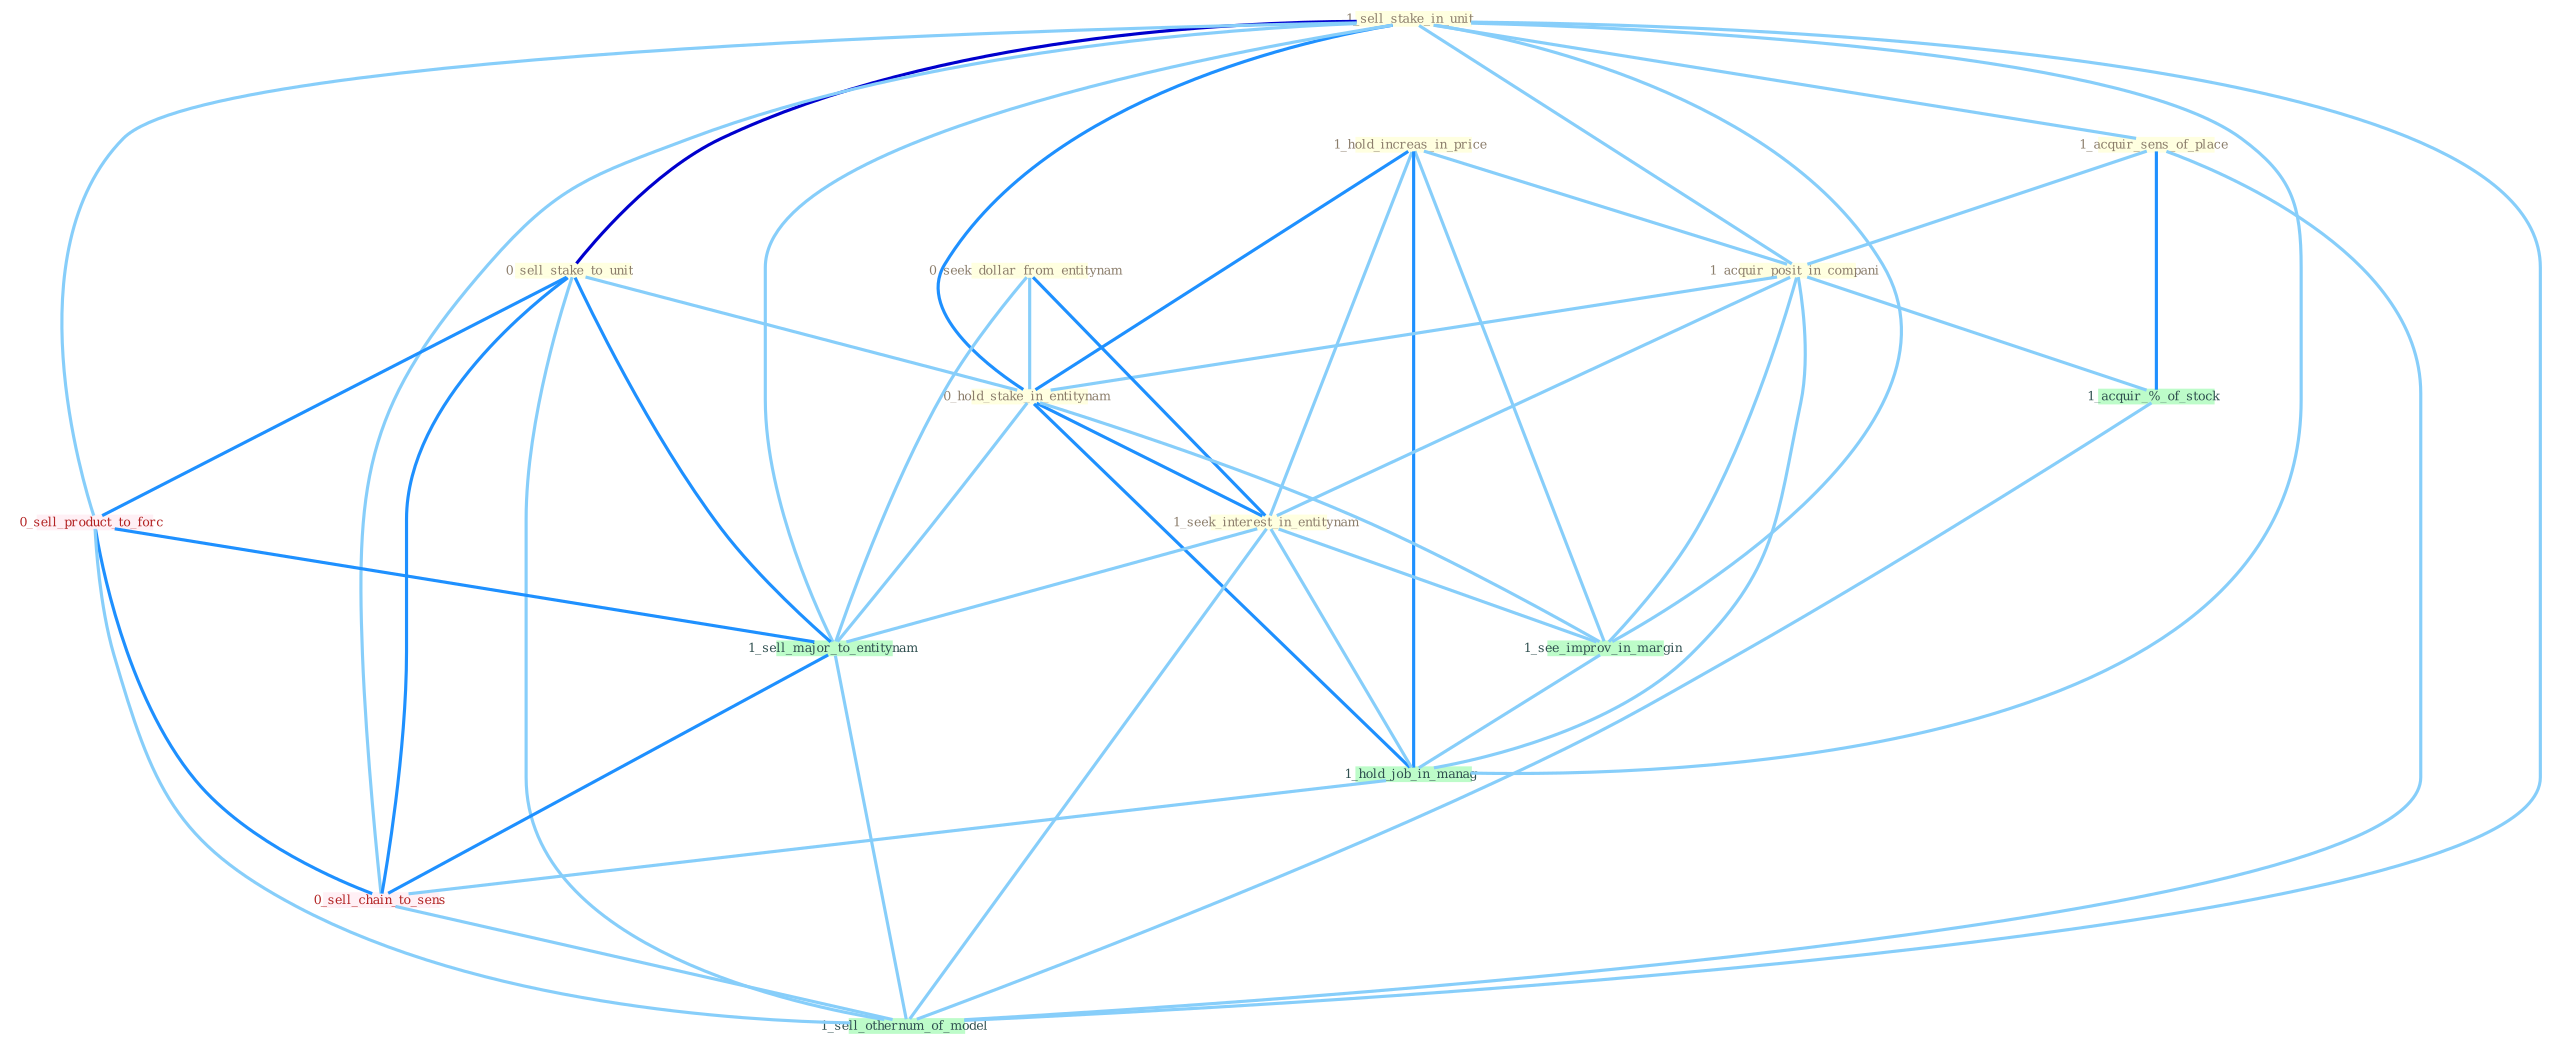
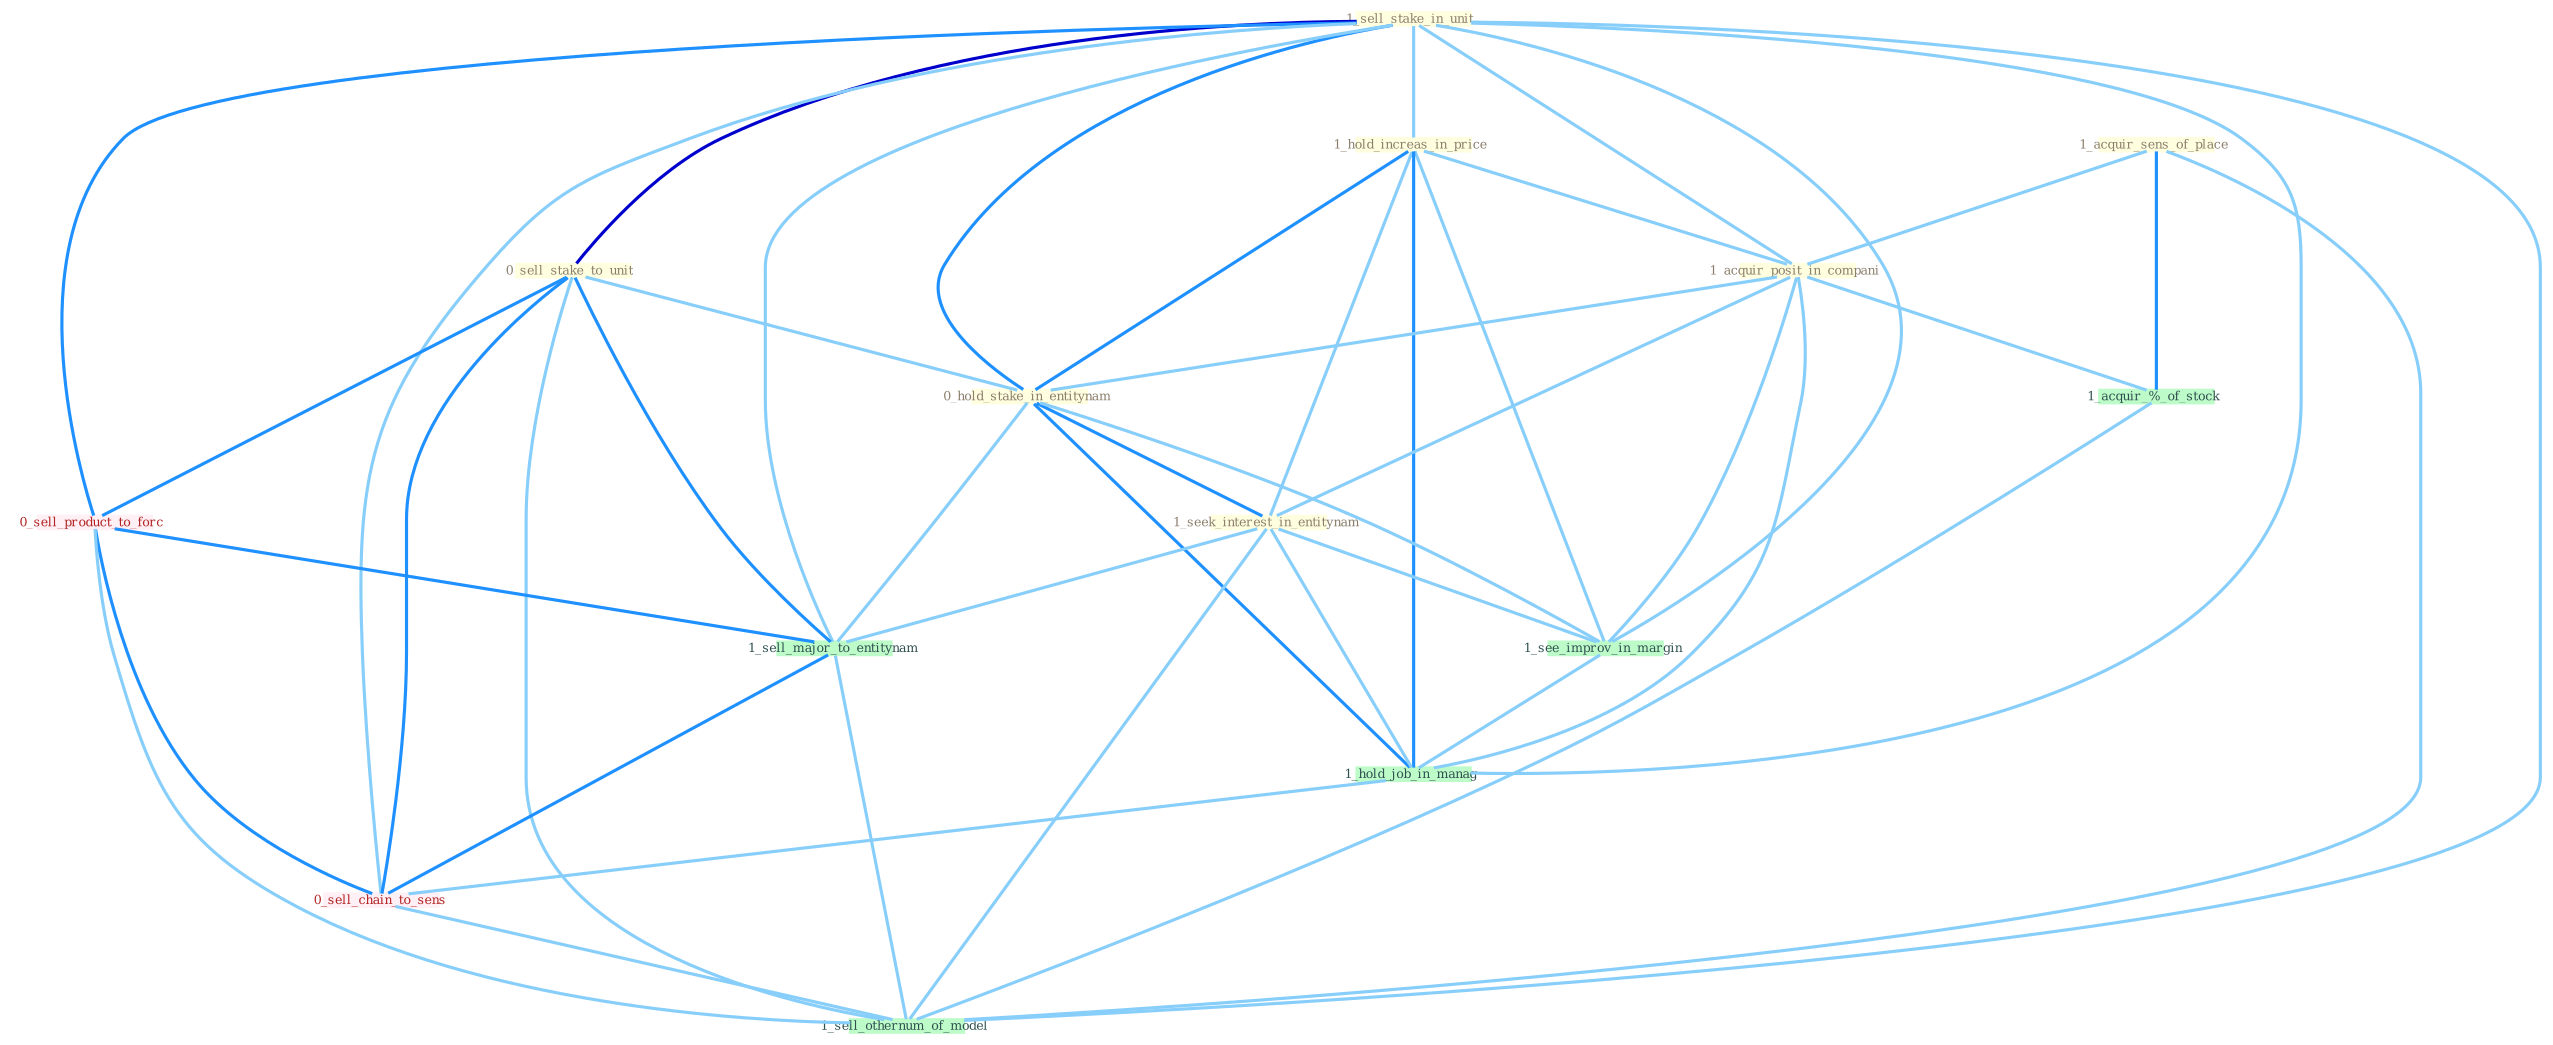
(538, 60) -> (538, 60)
(1785, 82) -> (1414, 82)
(1030, 271) -> none
